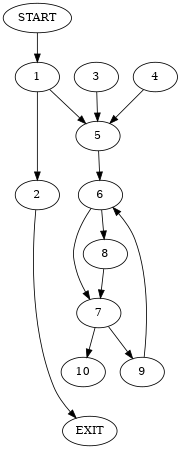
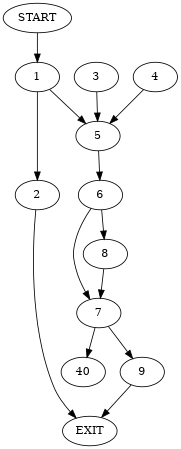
(145, 282) -> (119, 398)
(83, 372) -> (83, 372)
